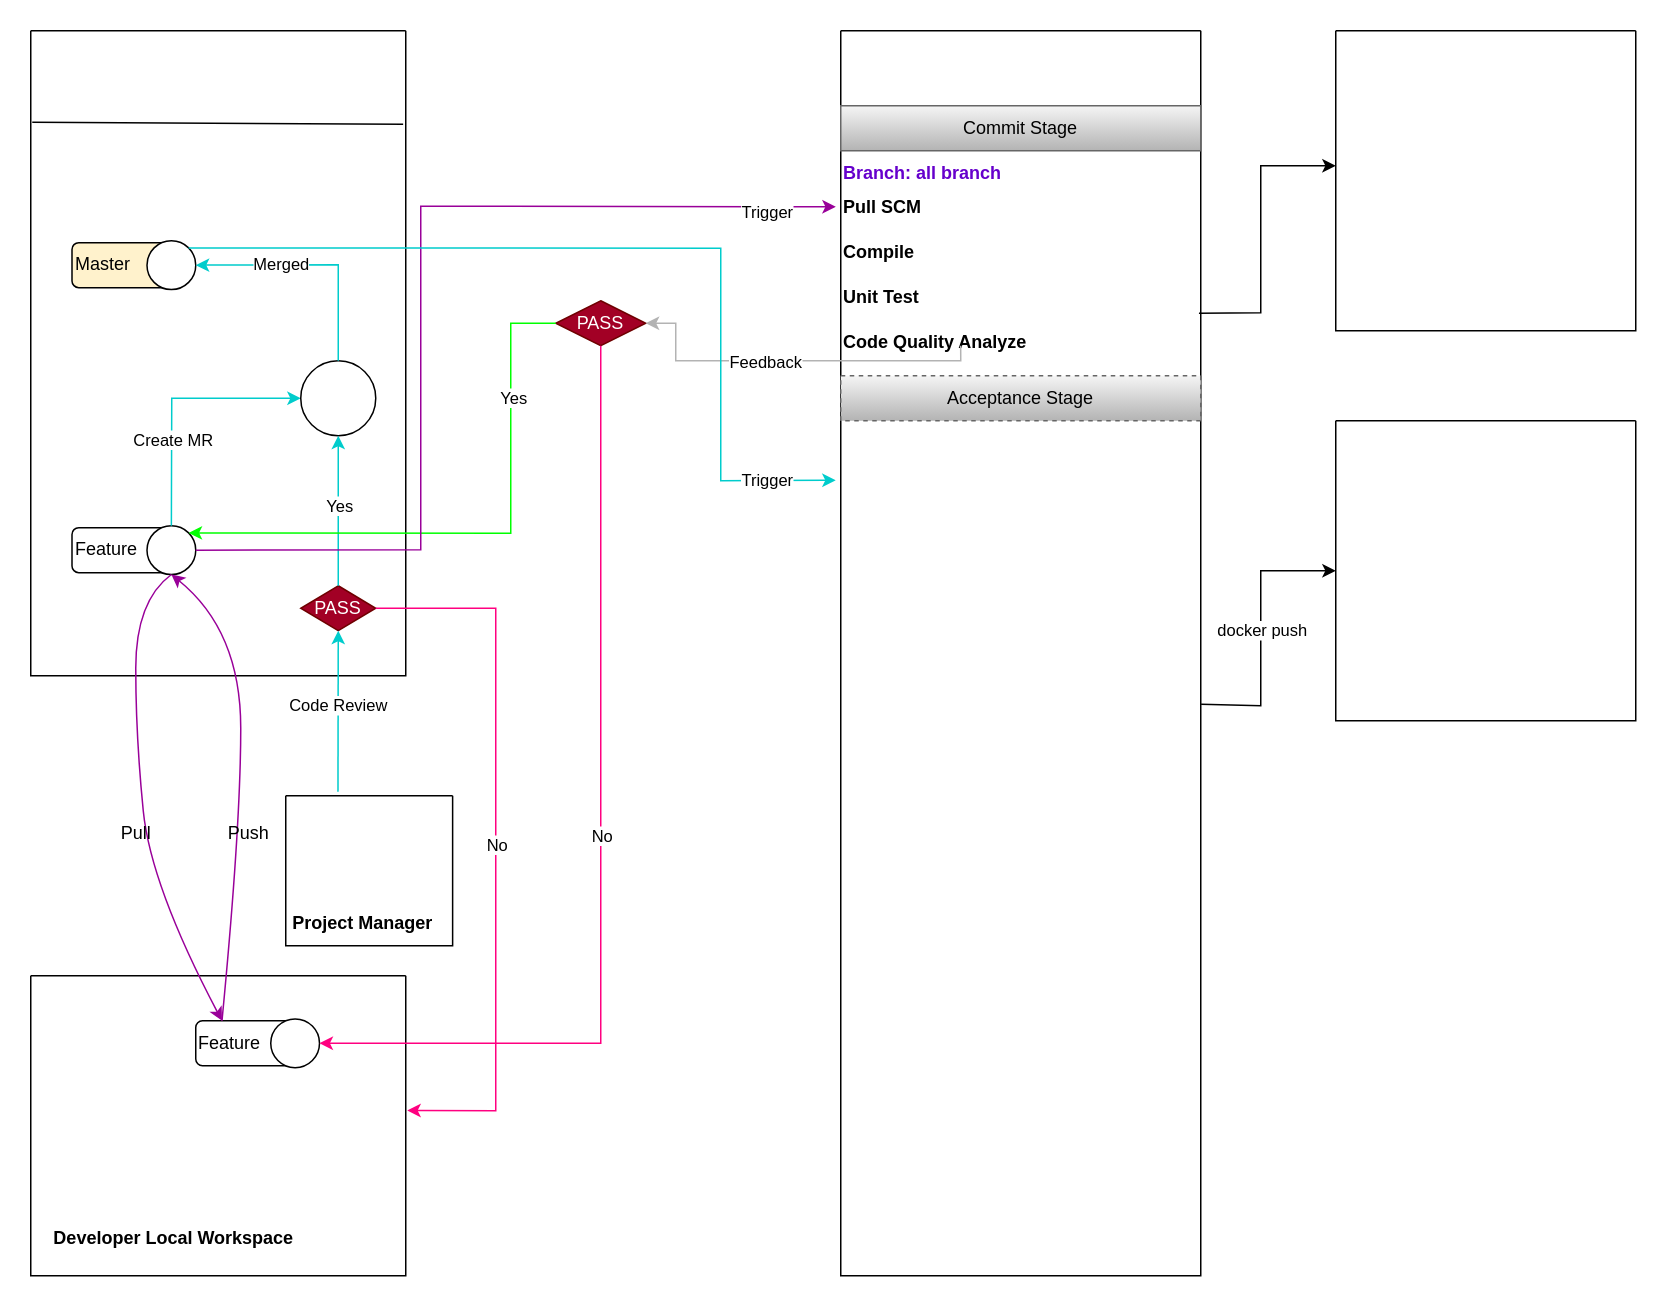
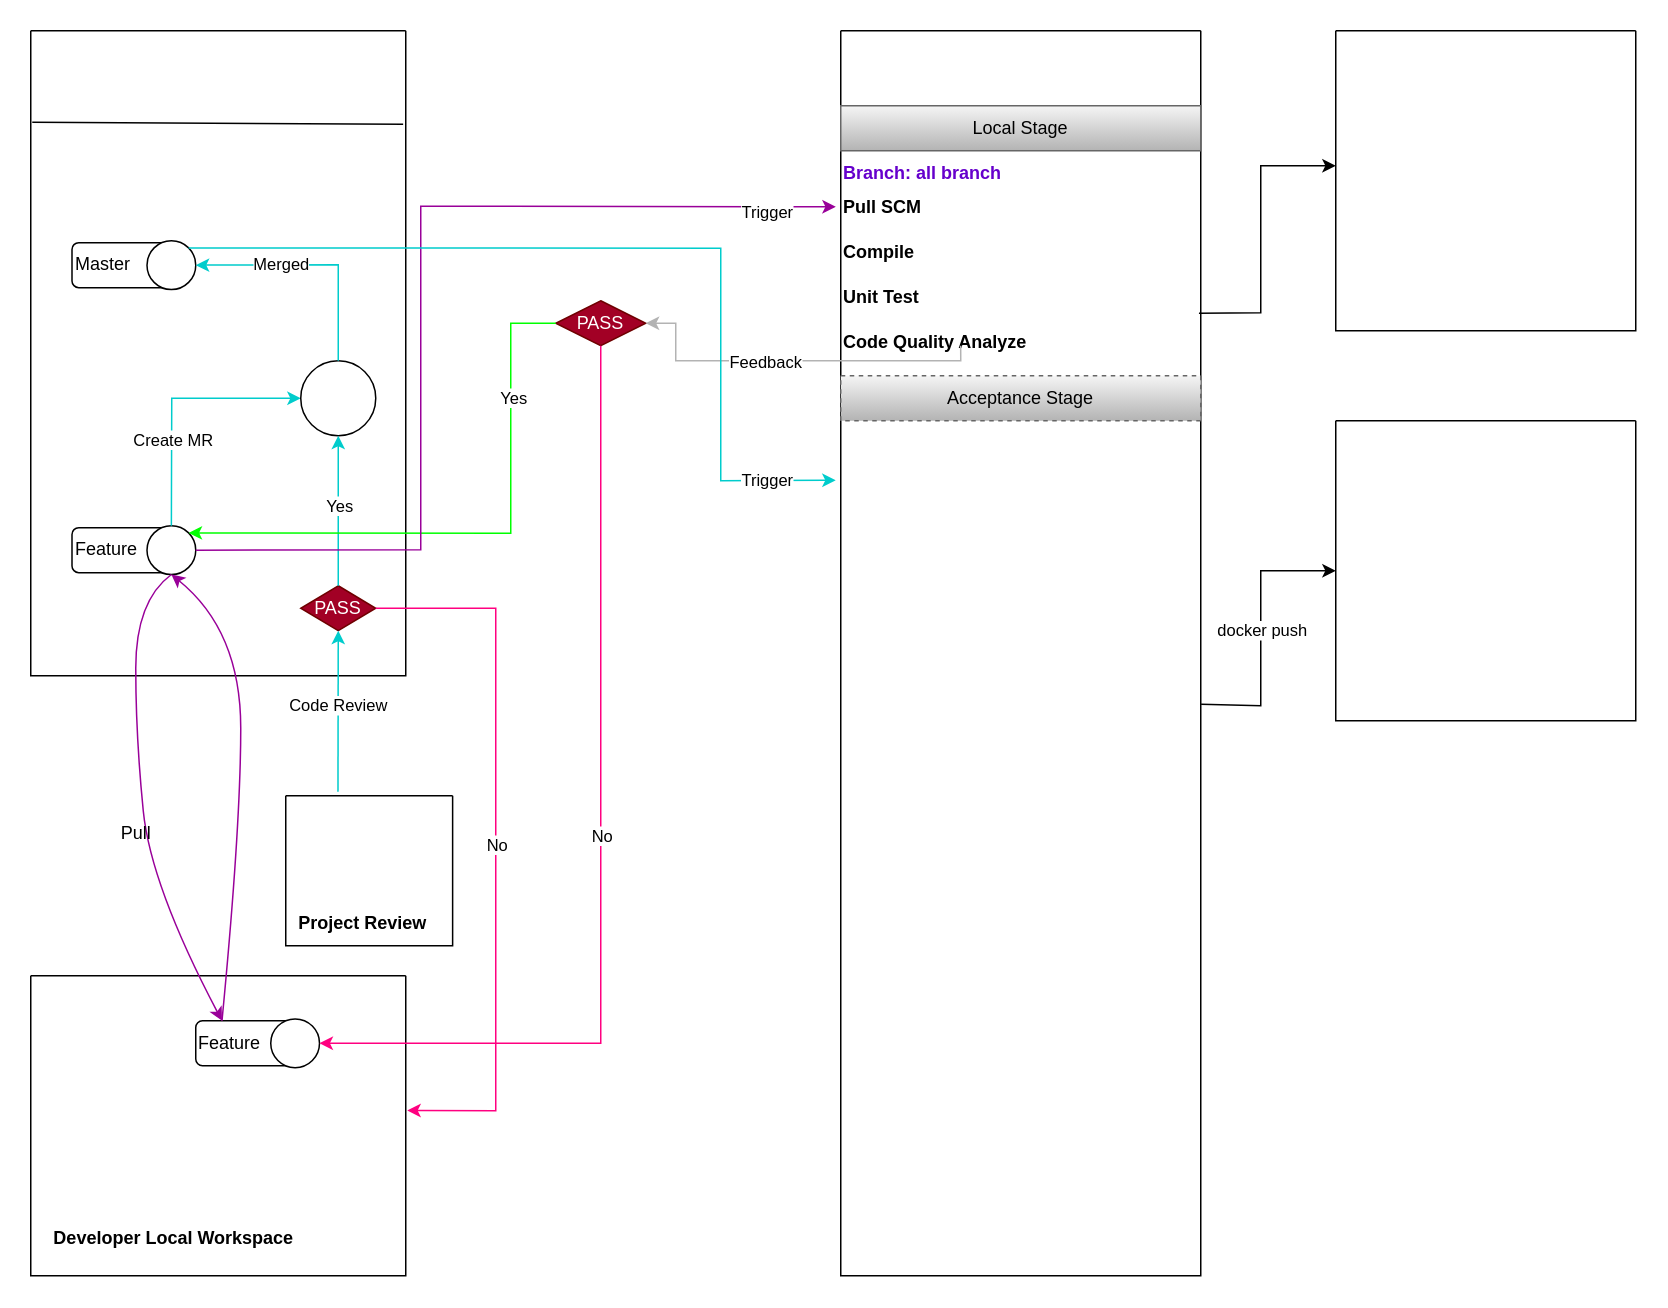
(1021, 128) -> (1021, 128)
(125, 265) -> (125, 265)
(248, 833) -> none
(363, 923) -> (363, 923)
